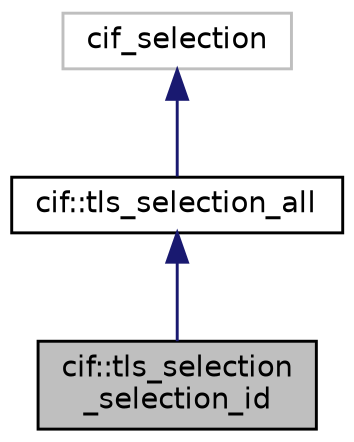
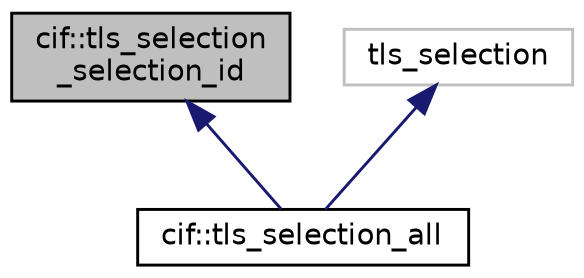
(177, 41) -> (458, 57)
(177, 302) -> (244, 166)
